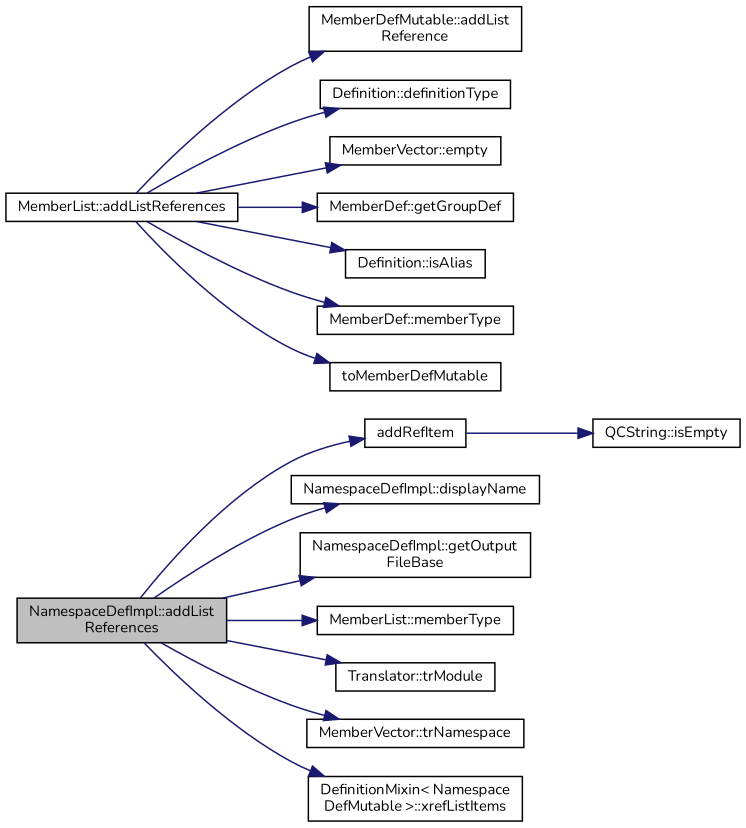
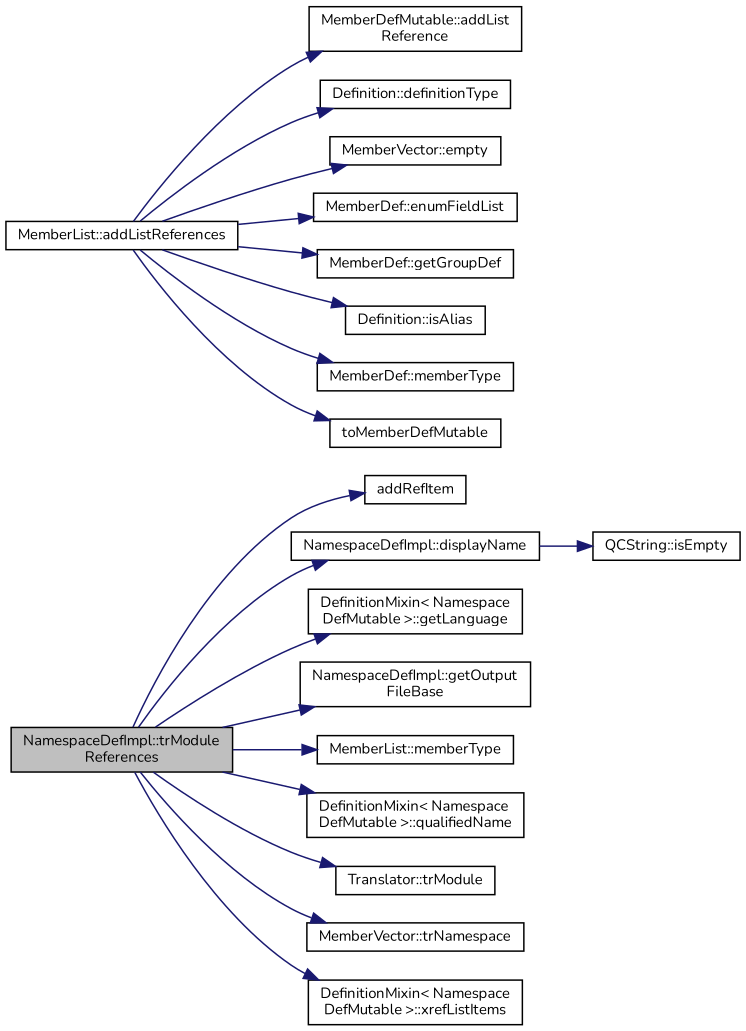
none -> (415, 207)
(522, 433) -> (558, 546)
none -> (415, 612)
(122, 620) -> (122, 750)
none -> (415, 815)
